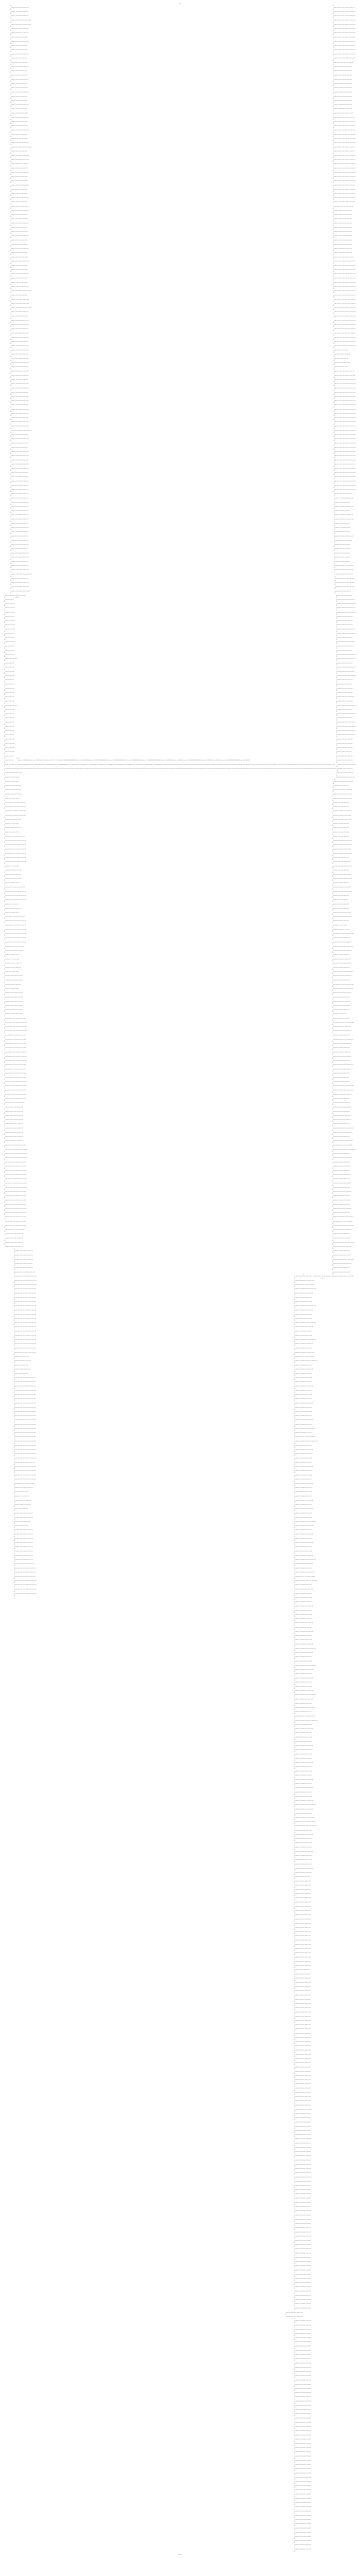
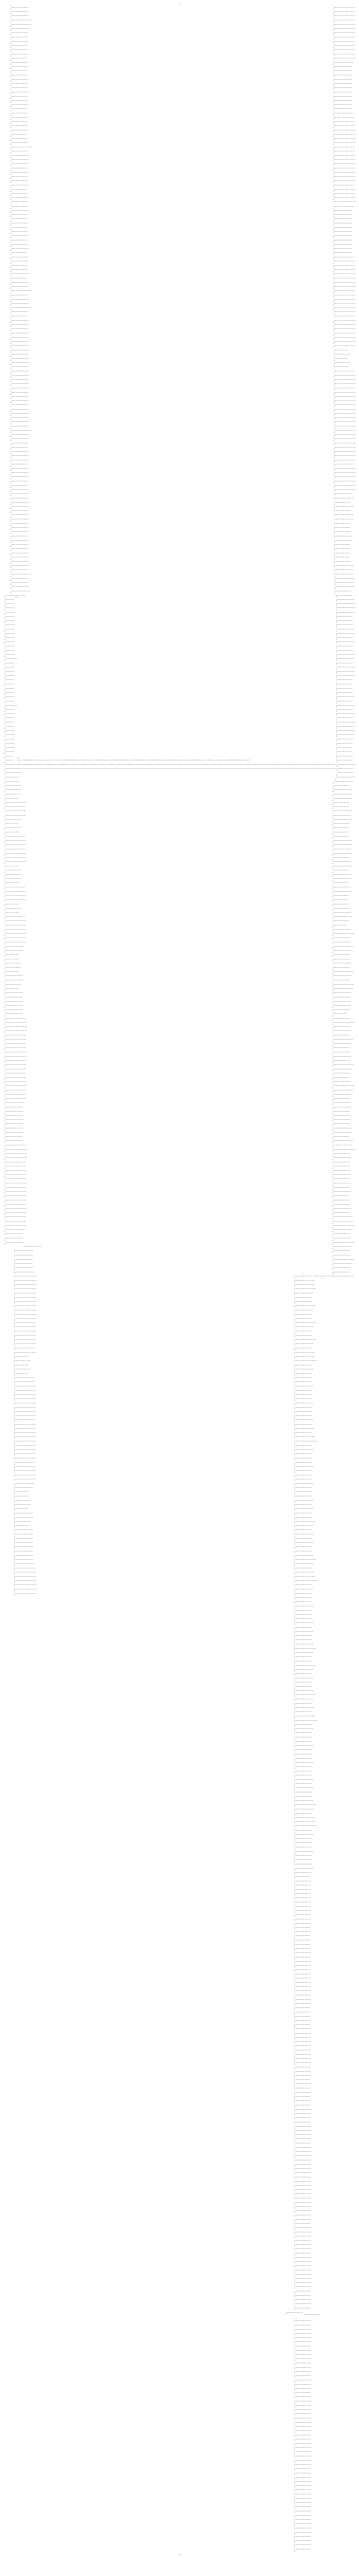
(8, 1248) -> (19, 1245)
(288, 2318) -> (304, 2314)
